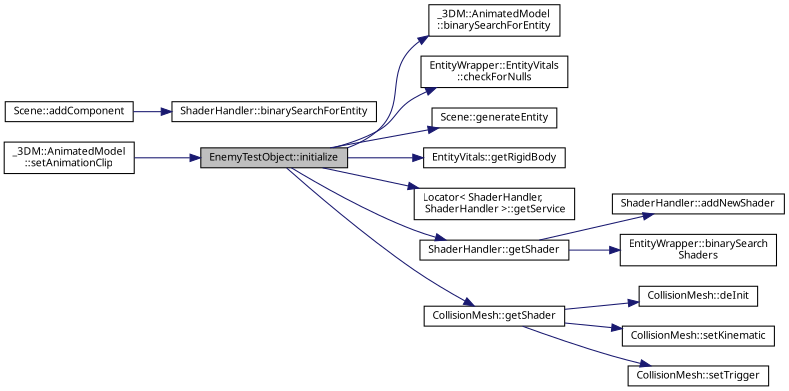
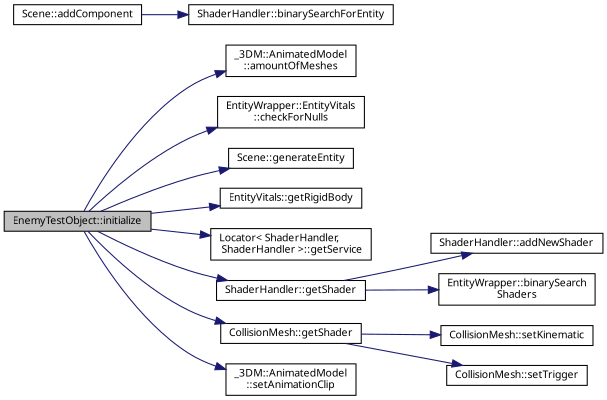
(494, 20) -> (291, 61)
(162, 158) -> (139, 310)
(698, 296) -> none
